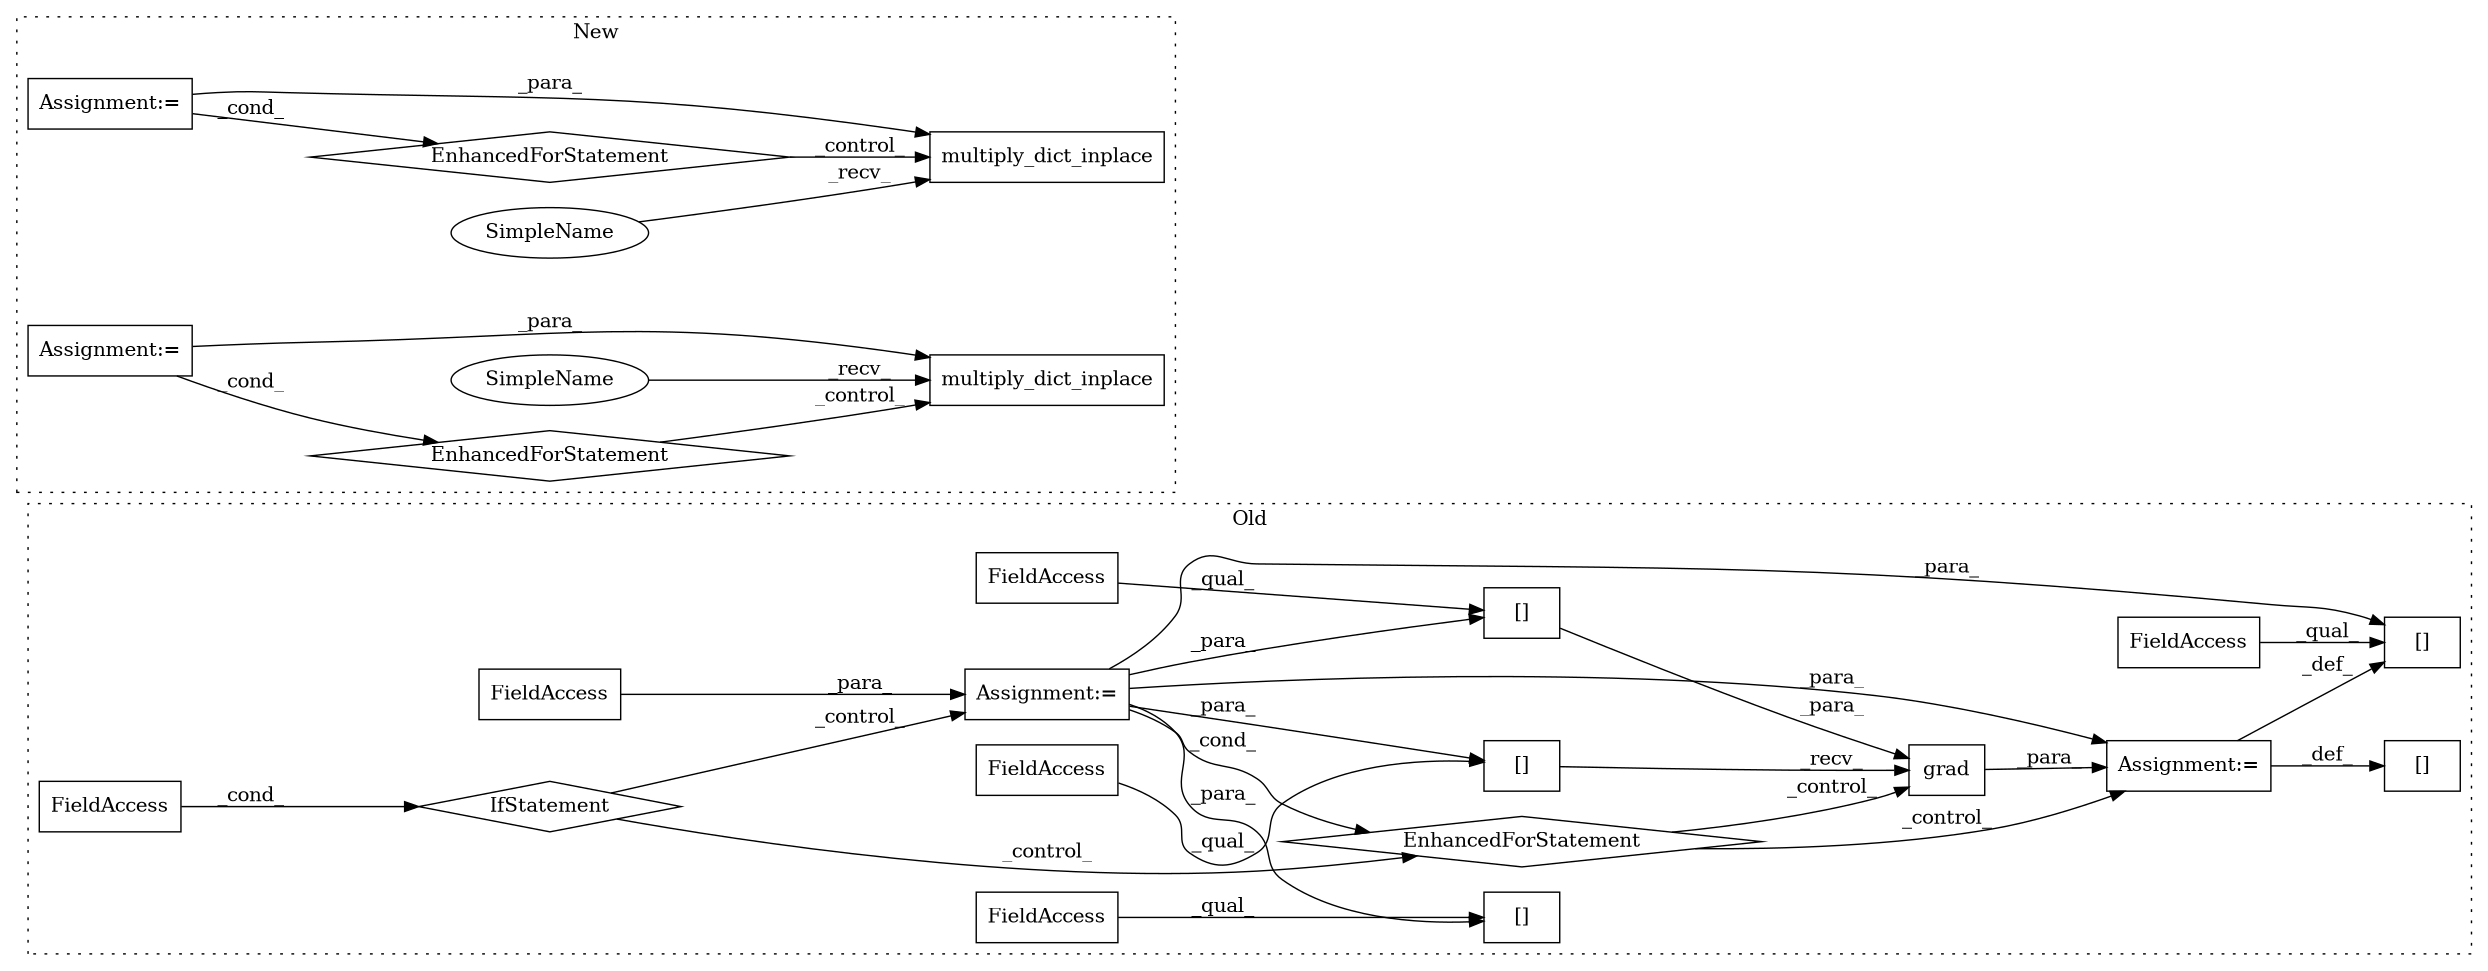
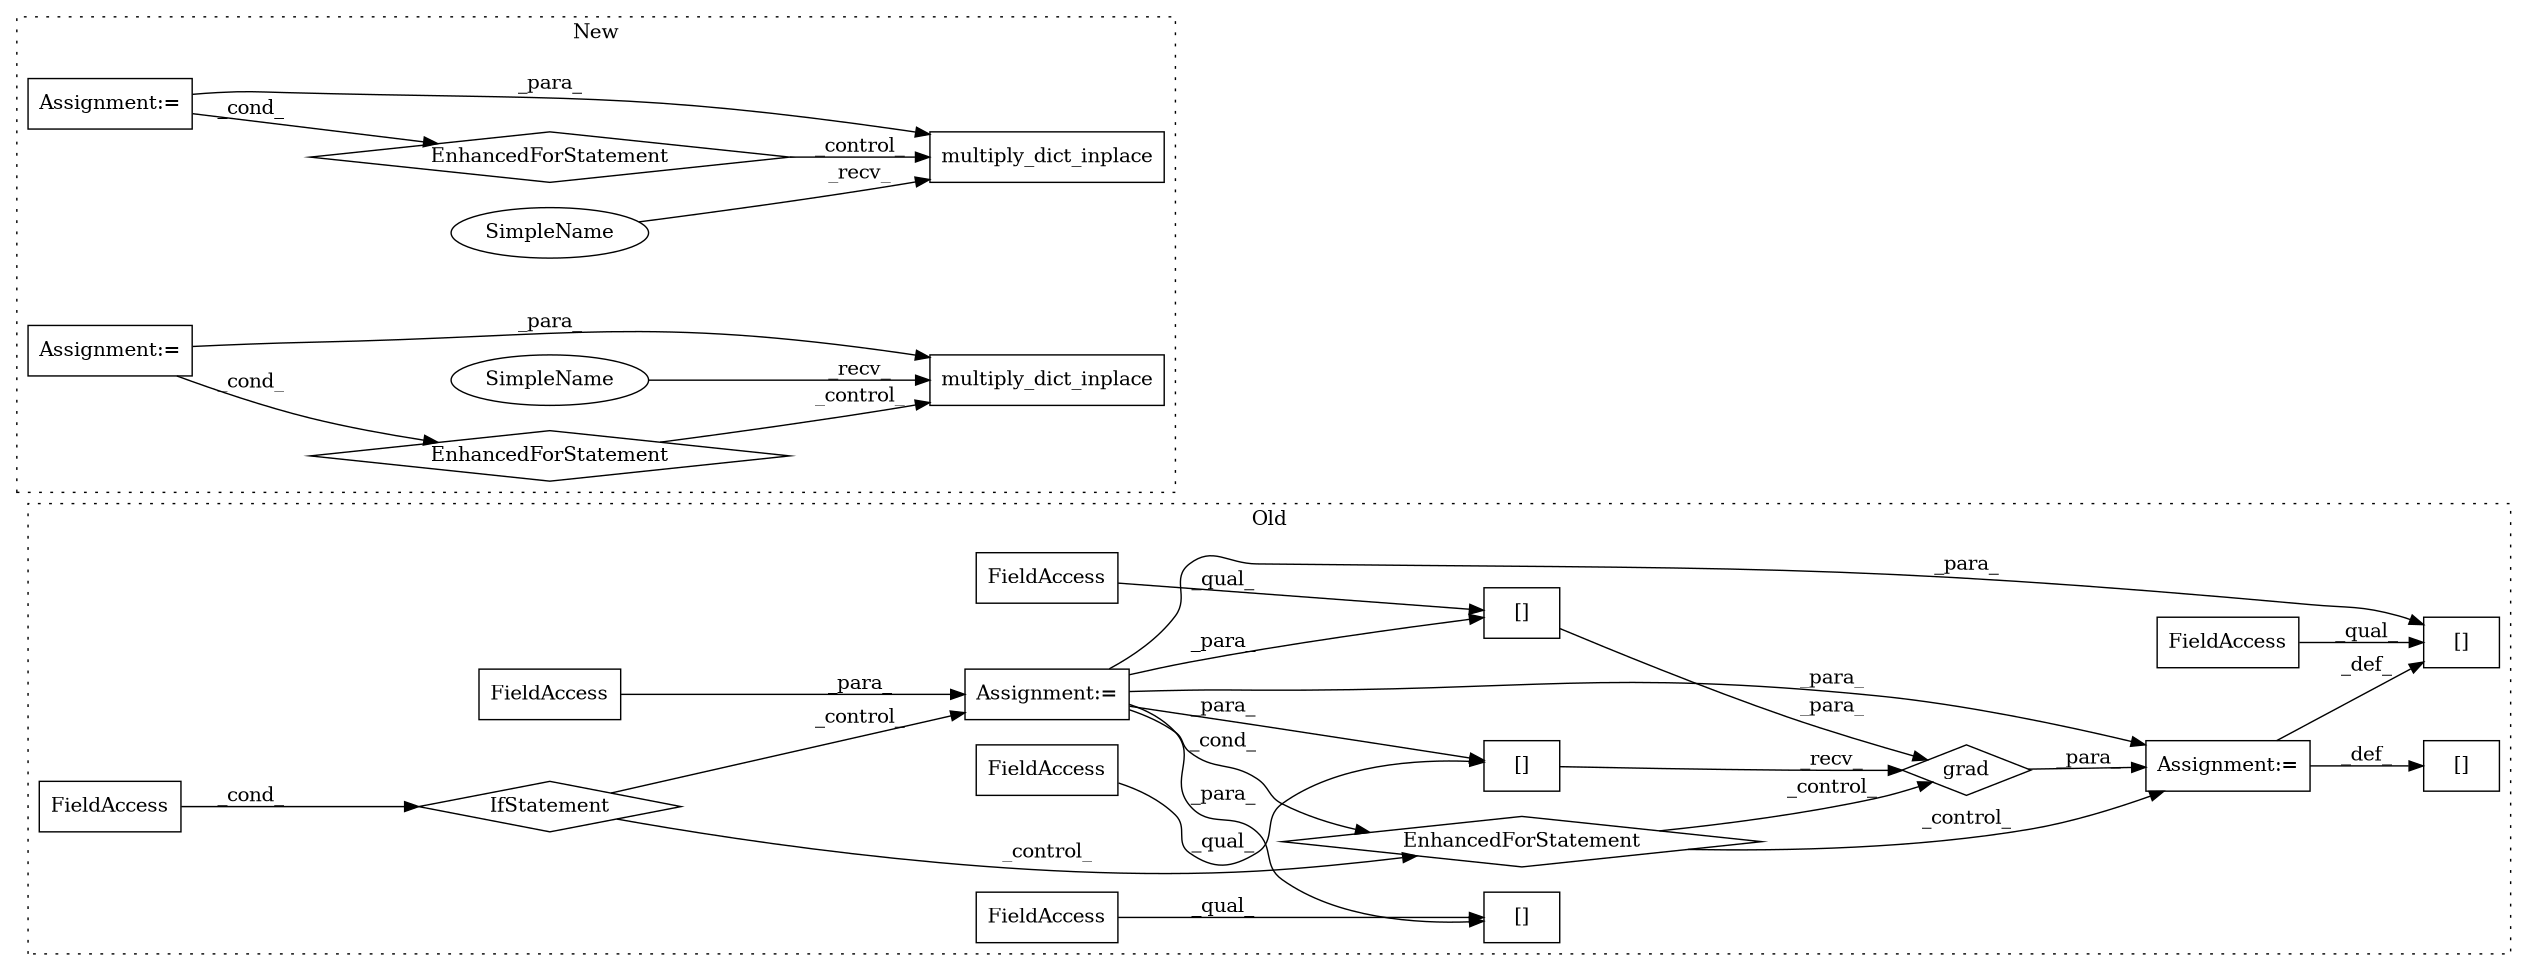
(1947, 770) -> (1966, 770)
